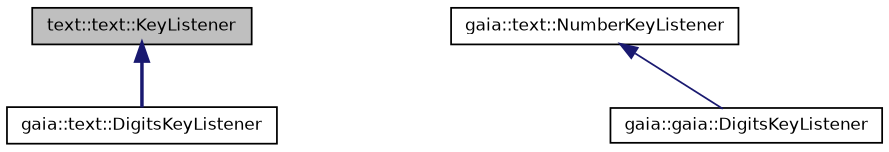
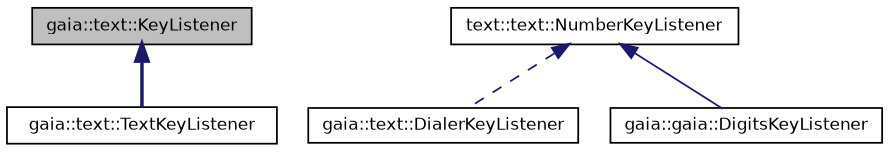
(142, 26) -> (142, 26)
(595, 26) -> (595, 26)
(142, 125) -> (142, 125)
none -> (443, 125)
